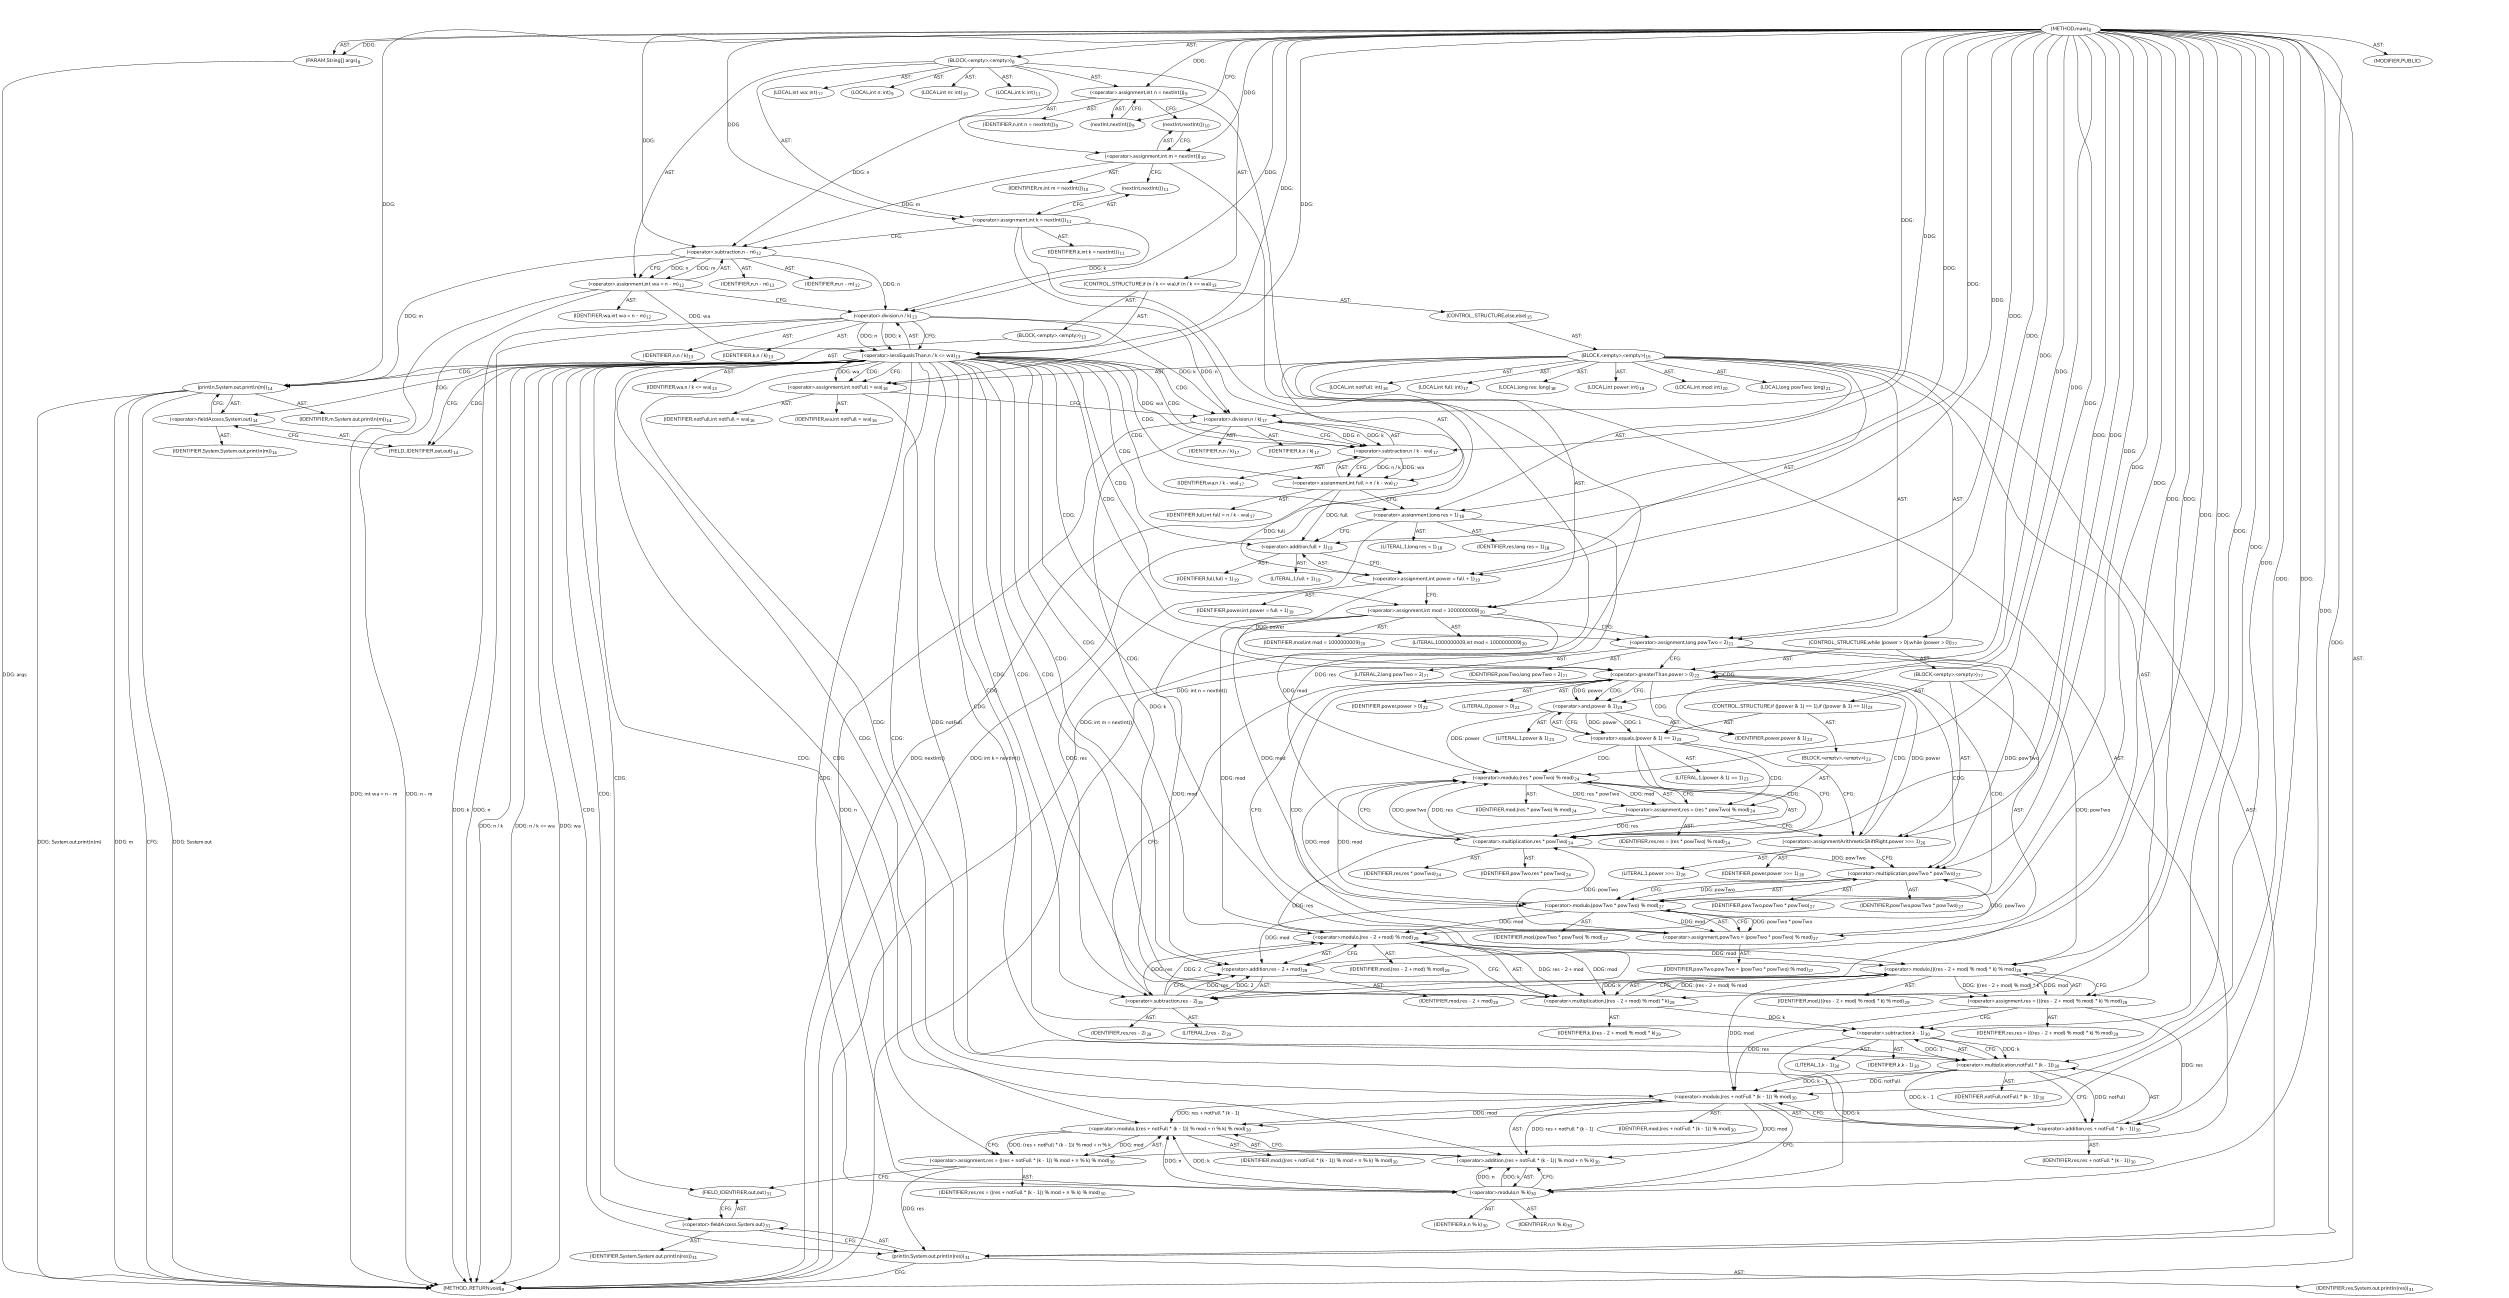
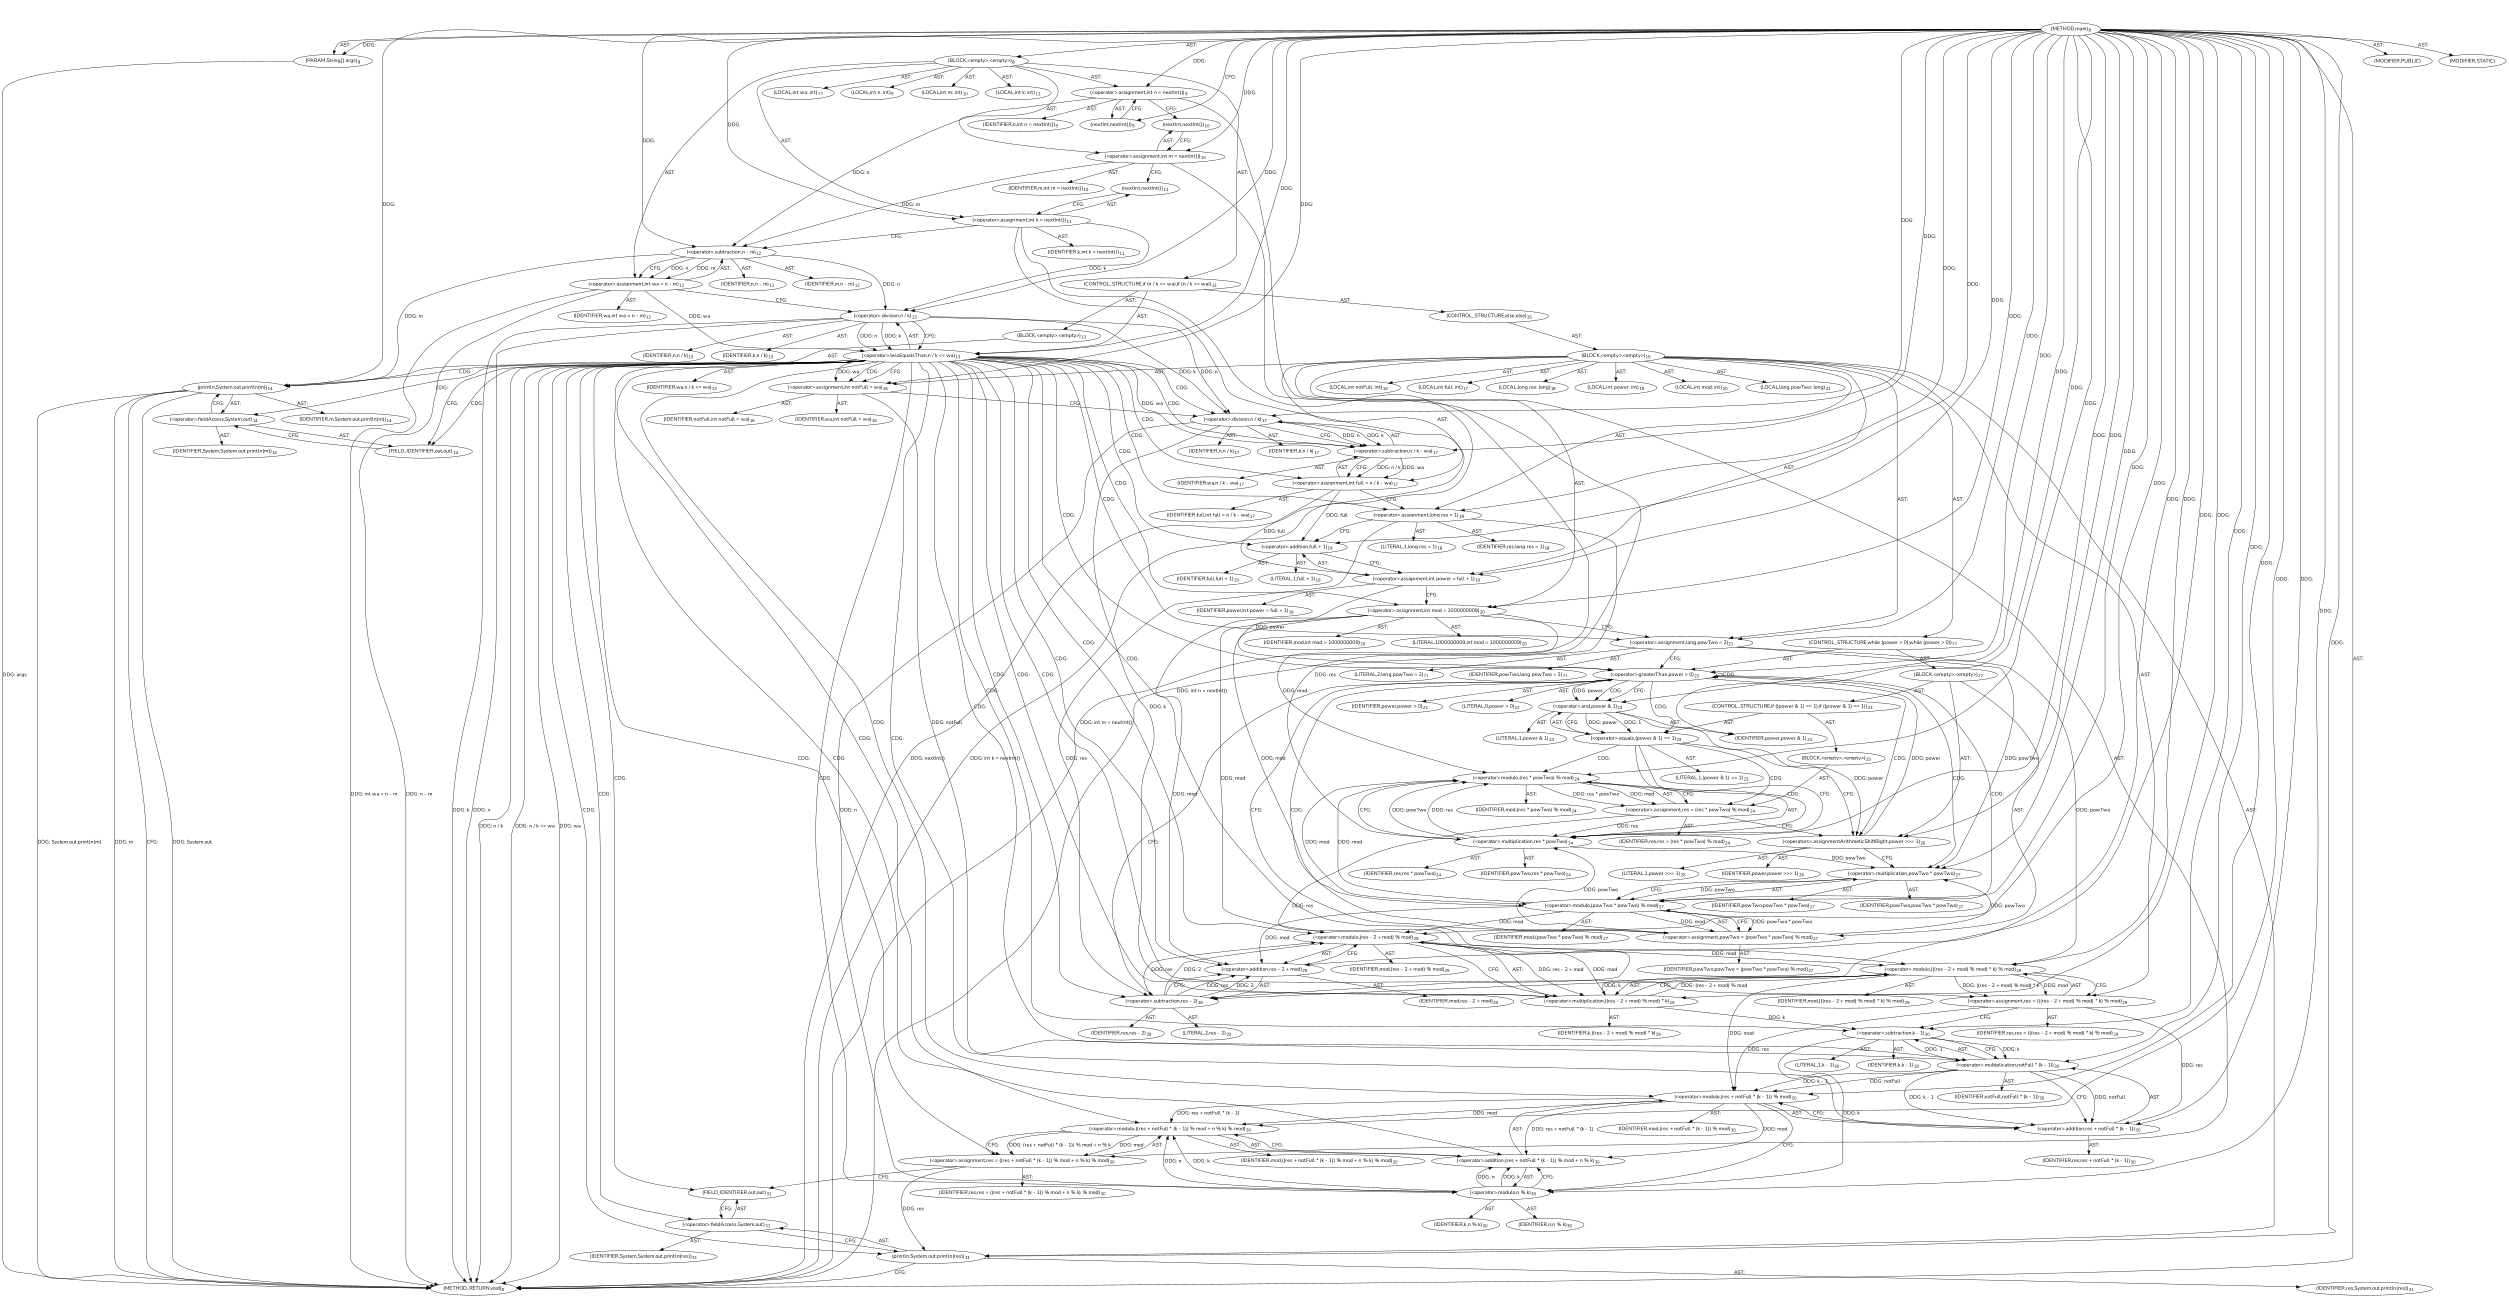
none -> (2472, 61)
(1466, 726) -> (1759, 750)
